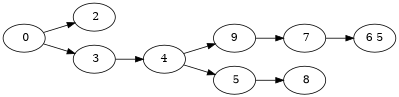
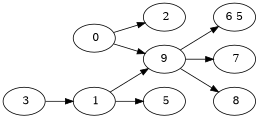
(336, 38) -> (196, 40)
(56, 48) -> (126, 48)
(164, 59) -> (94, 101)
(266, 80) -> (196, 78)
